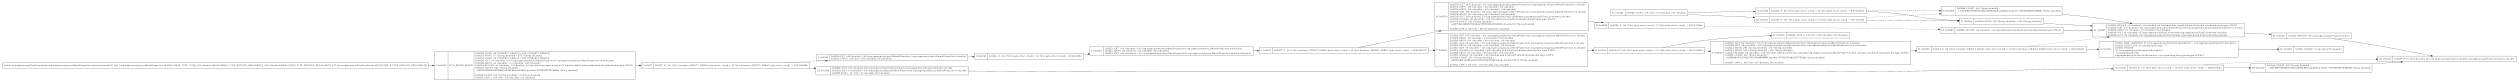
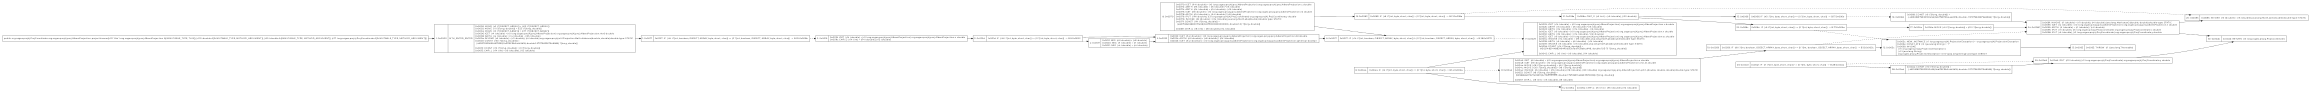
none -> (1512, 16)
(1903, 16) -> (1850, 35)
(1914, 16) -> none
(2077, 30) -> (2190, 22)
(1399, 39) -> (1349, 31)
none -> (1119, 43)
(2382, 46) -> (2185, 51)
(1590, 50) -> (1475, 60)
(892, 71) -> none
